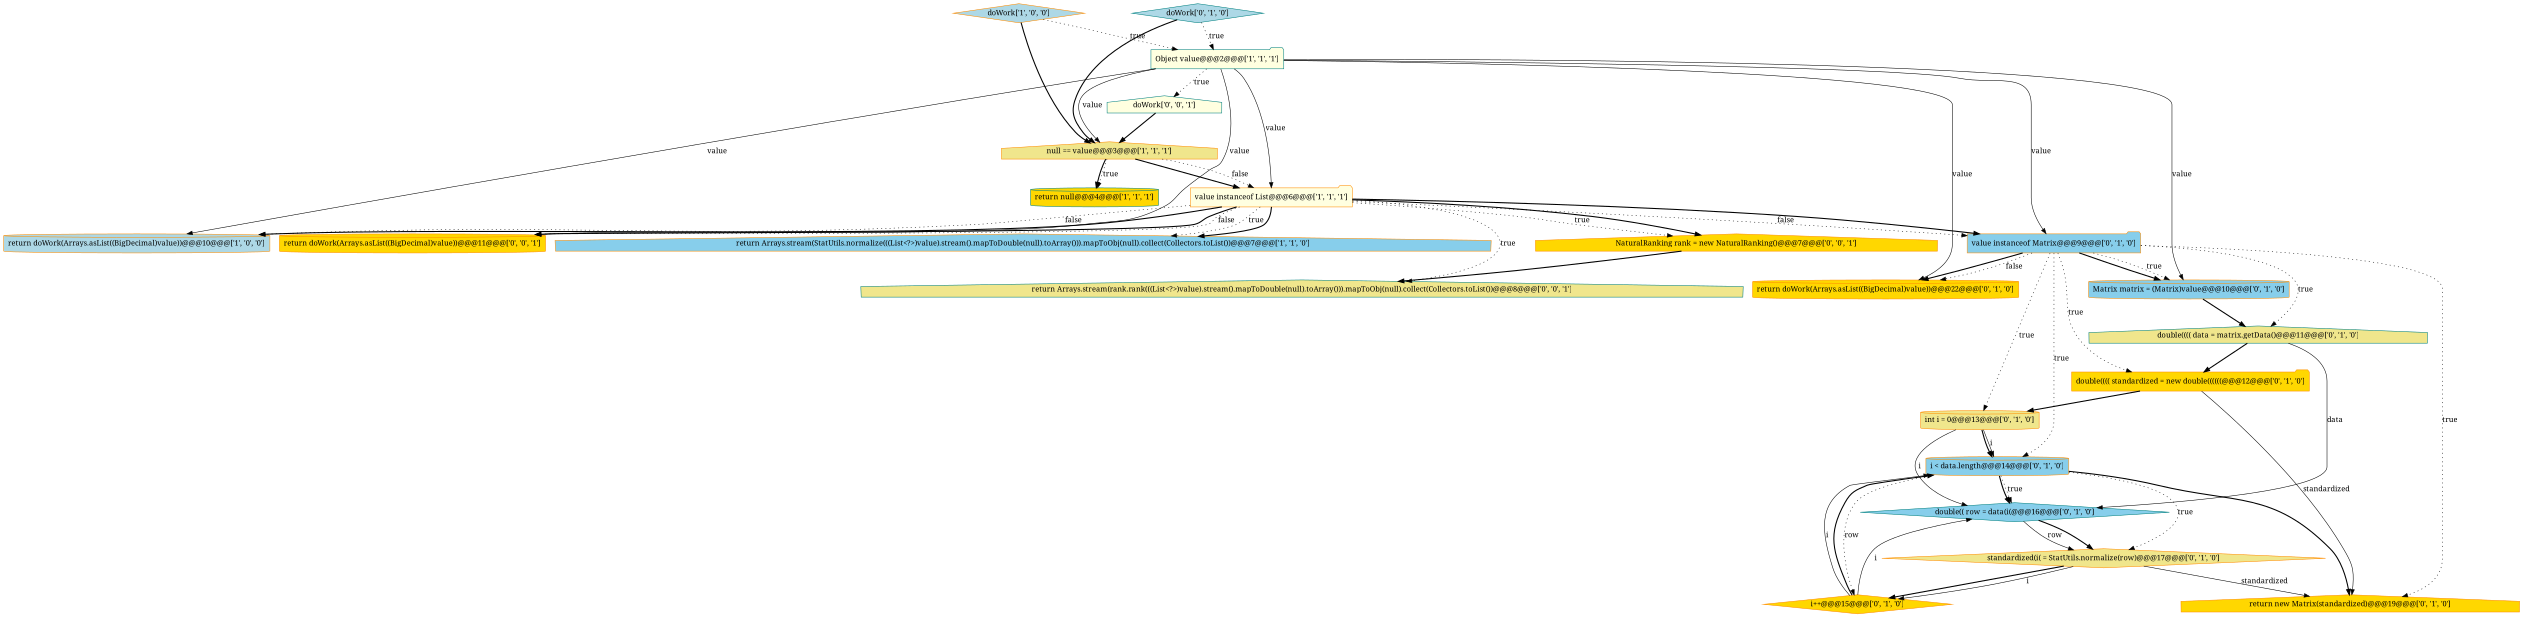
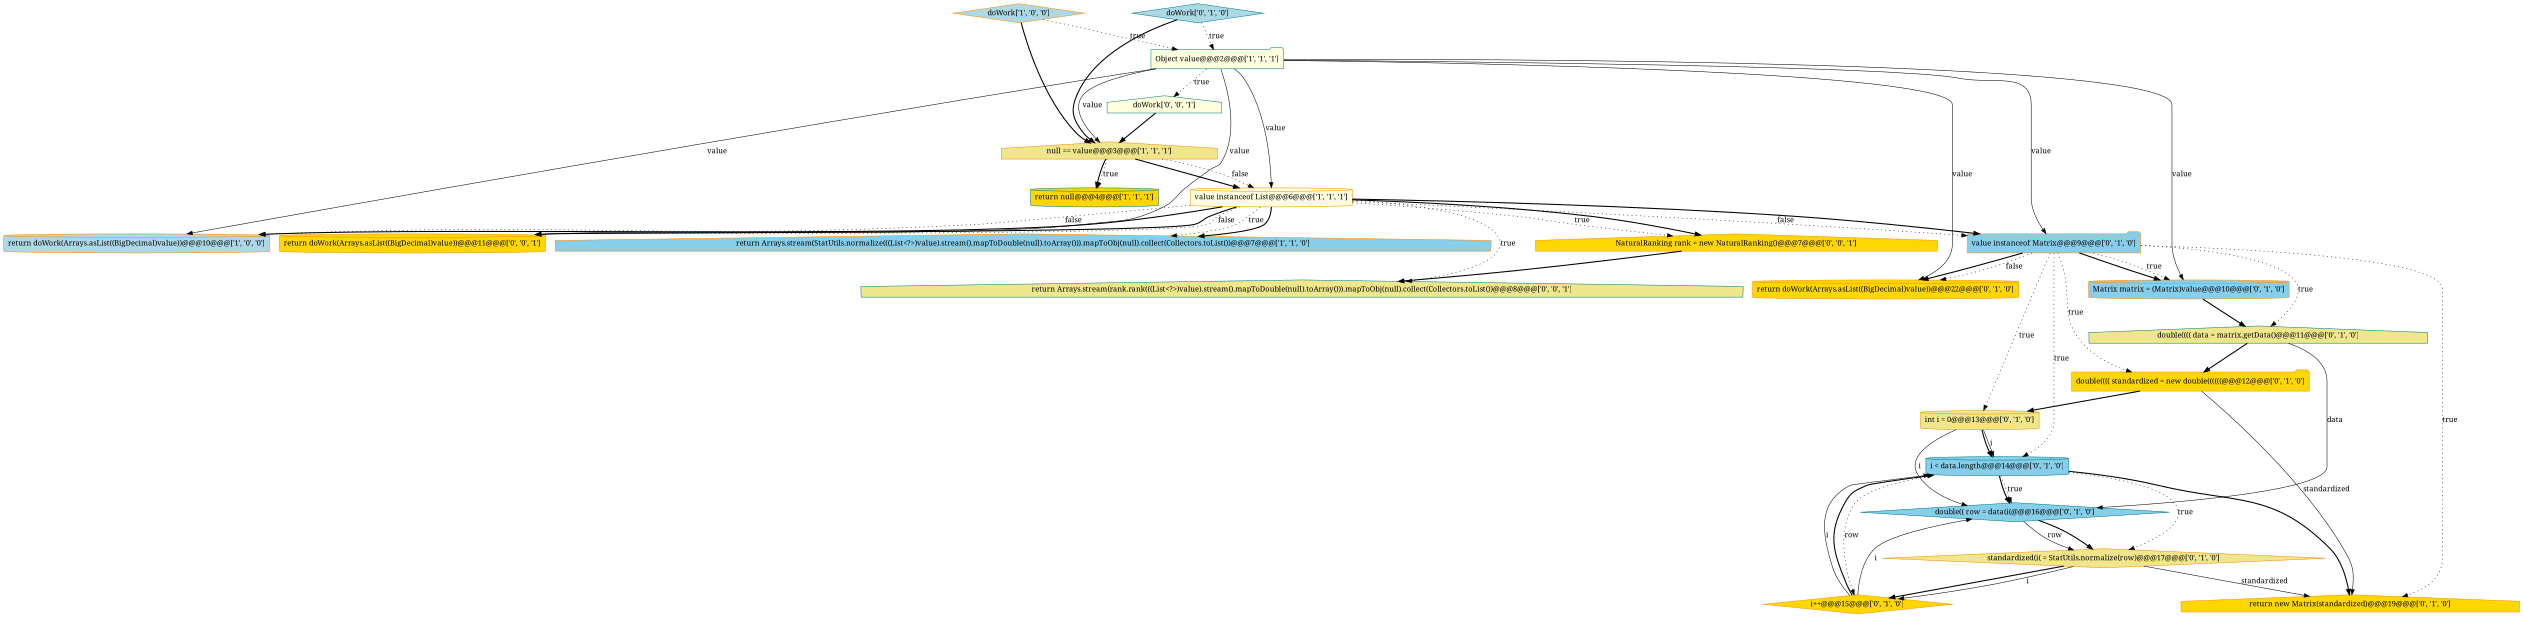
(1271, 197) -> (1271, 197)
(1997, 466) -> (1997, 466)
